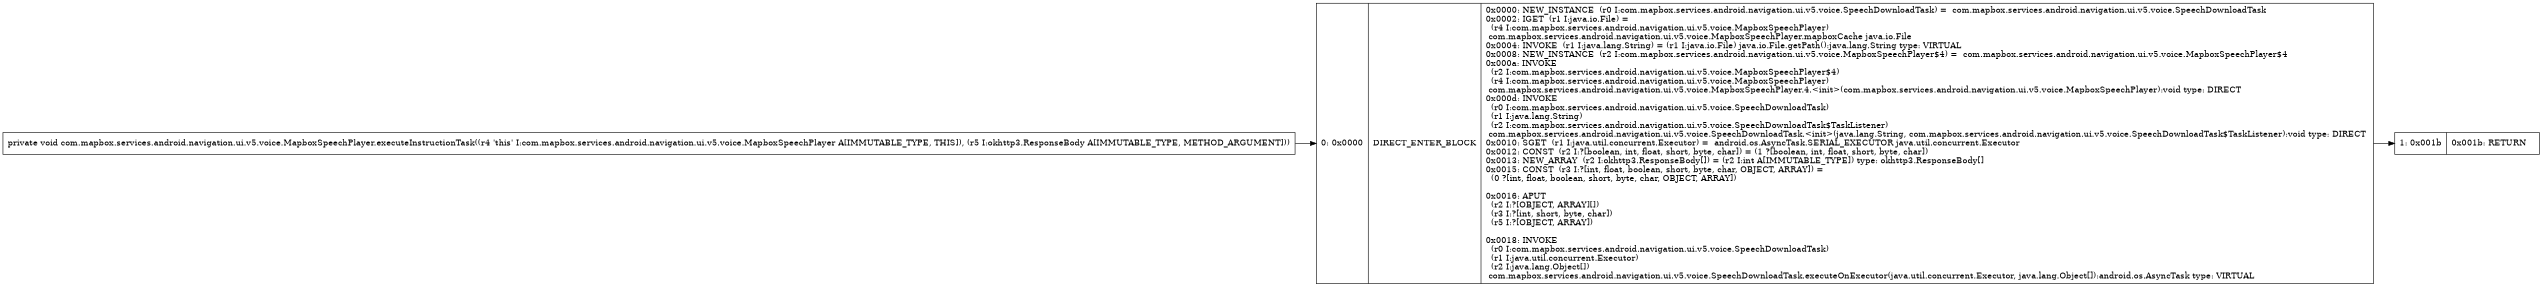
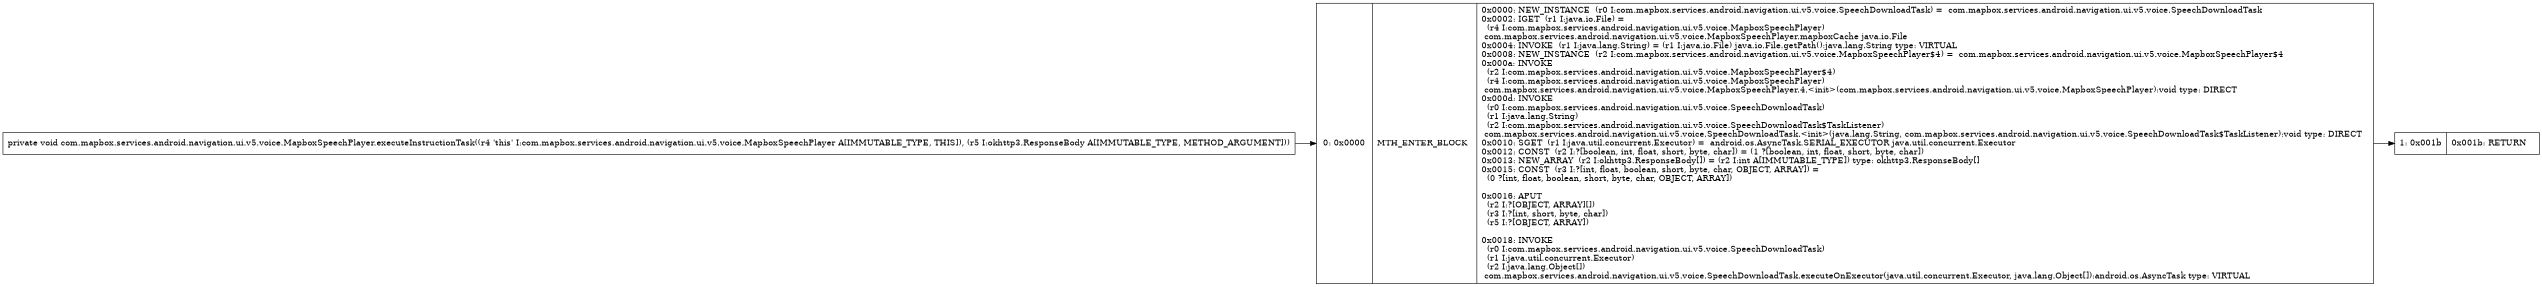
(1425, 143) -> (1423, 143)
